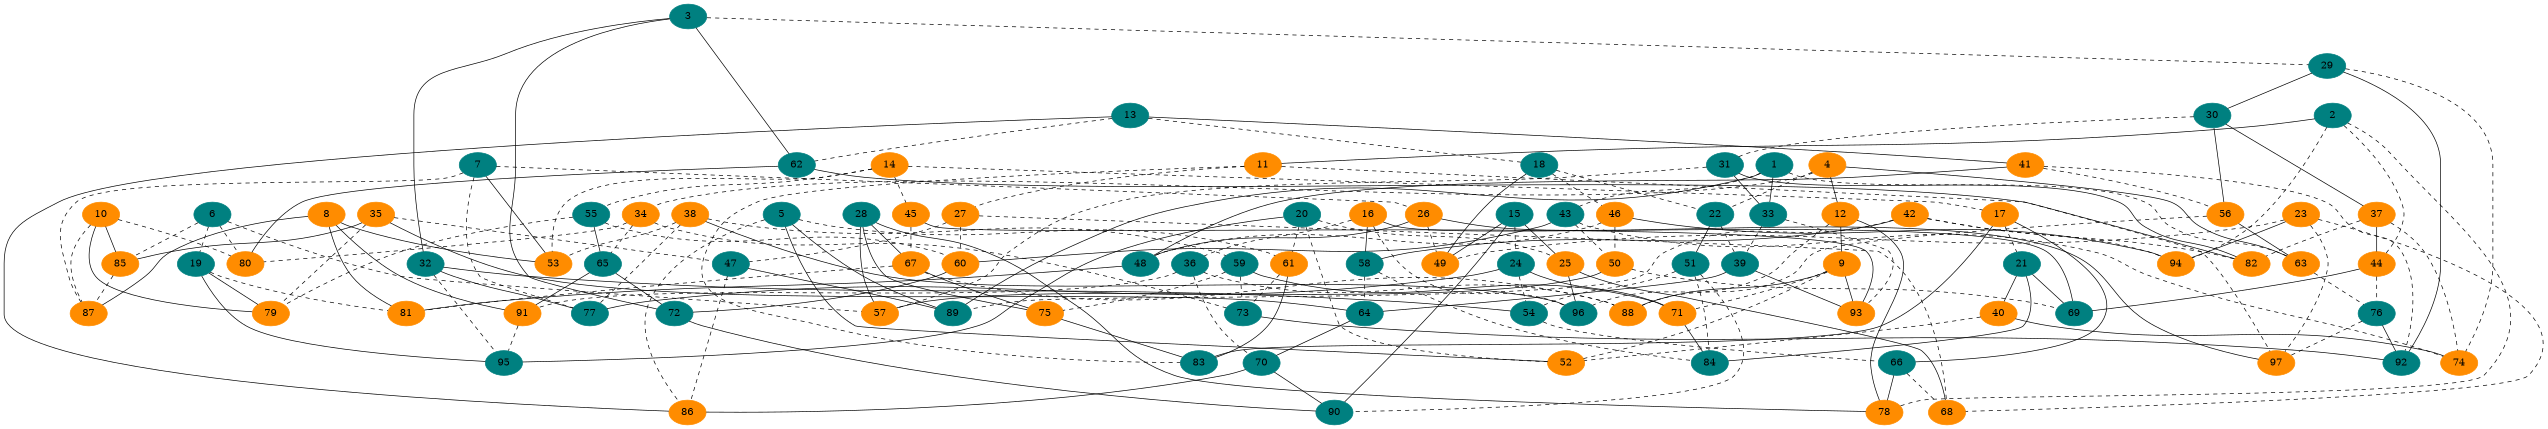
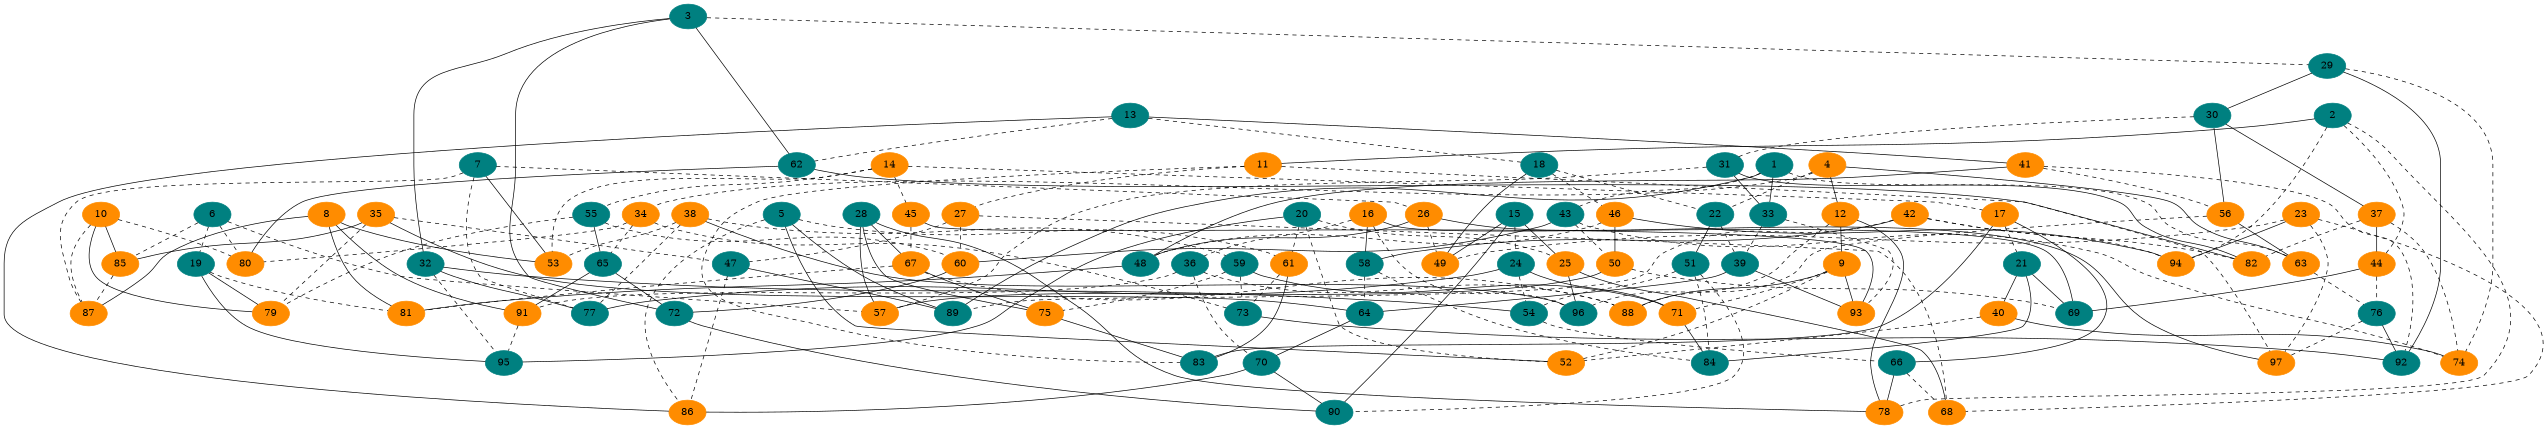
(1615, 244) -> (1615, 244)
